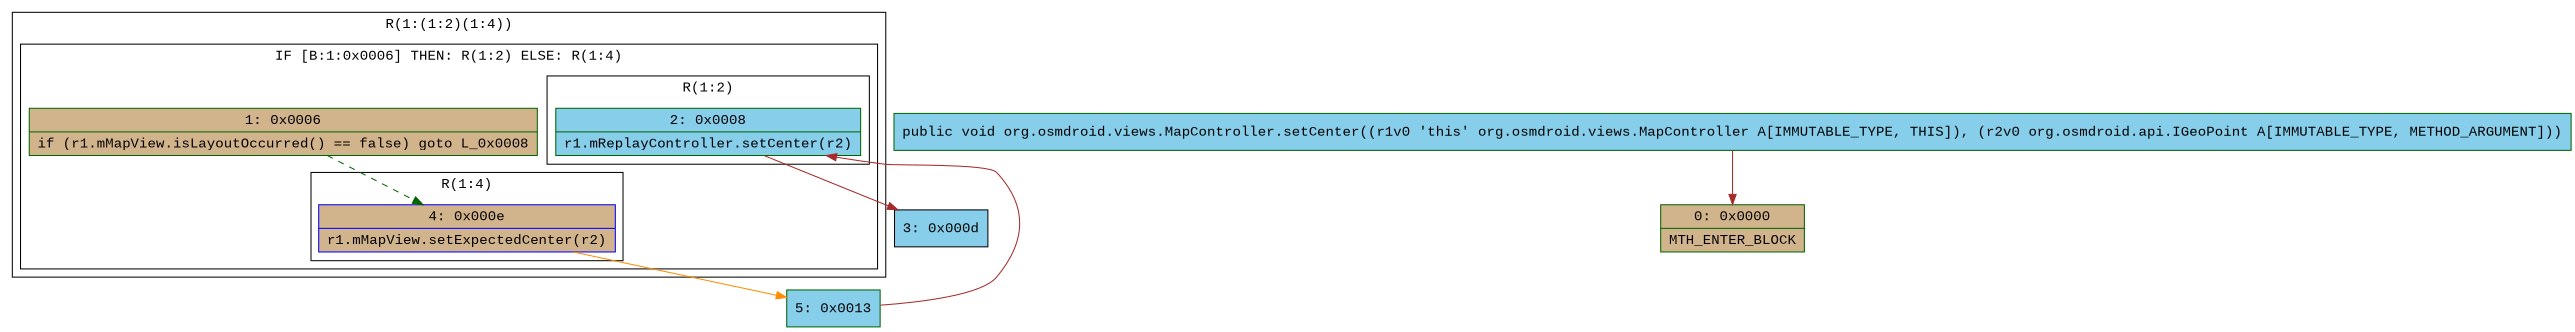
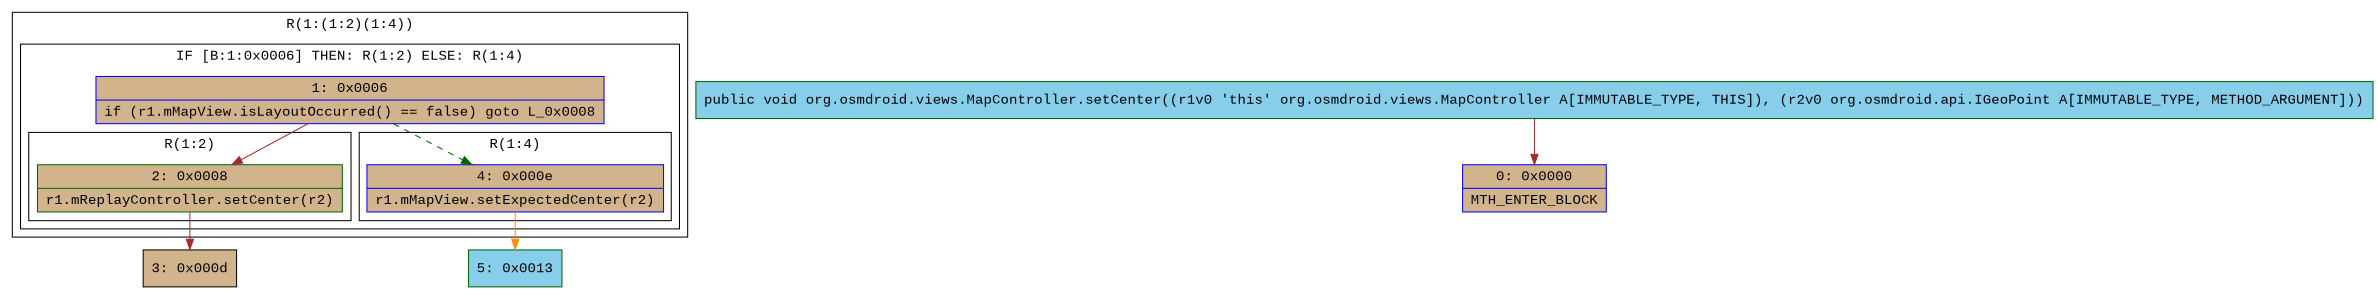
(283, 132) -> (350, 100)
(708, 132) -> (190, 188)
(1016, 205) -> (275, 142)
(941, 228) -> (190, 268)
(1733, 228) -> (1534, 188)
